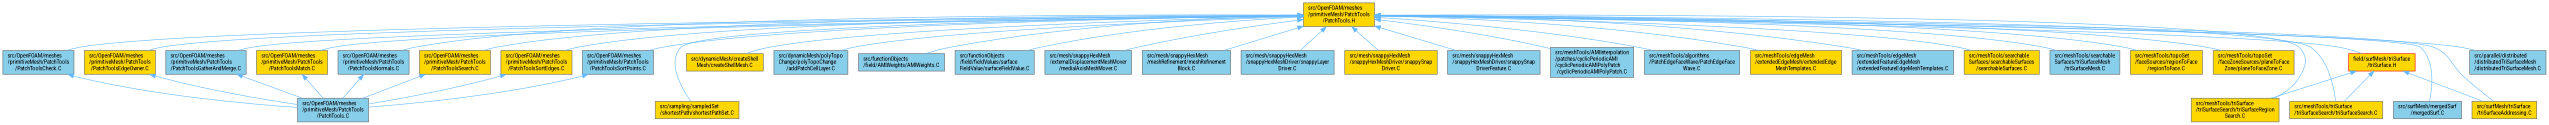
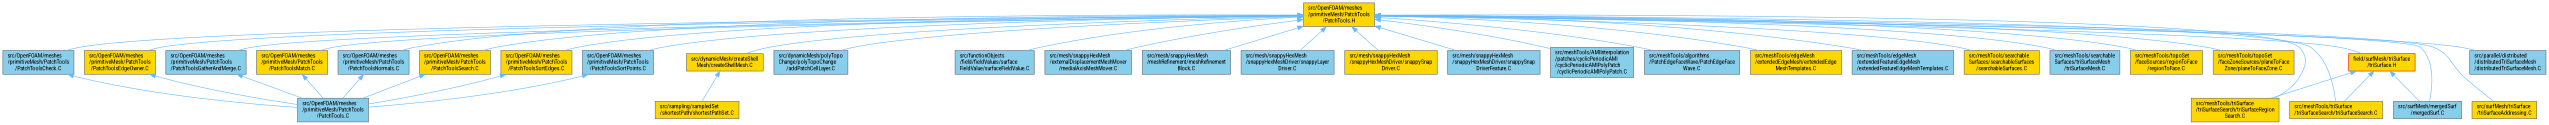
(959, 23) -> (709, 89)
(902, 62) -> none
(2446, 87) -> (2407, 88)
